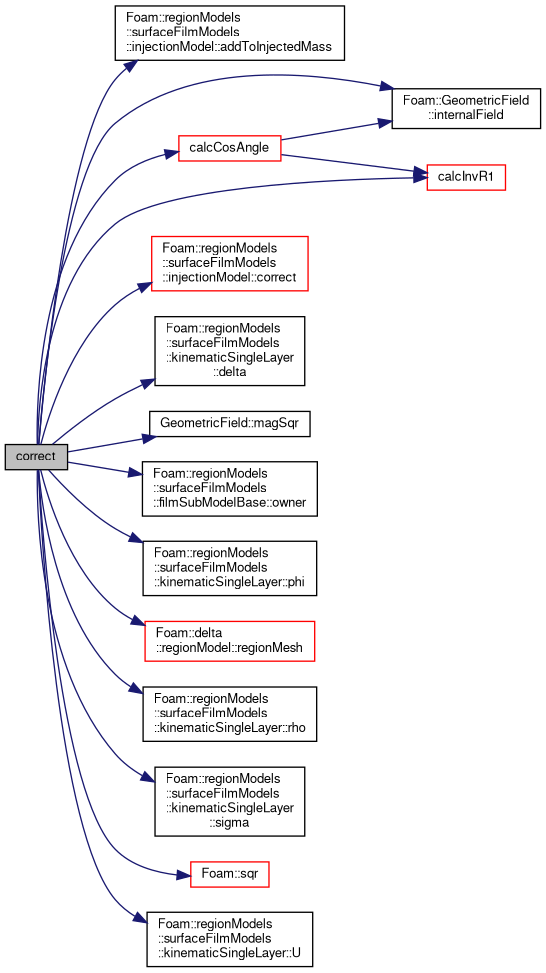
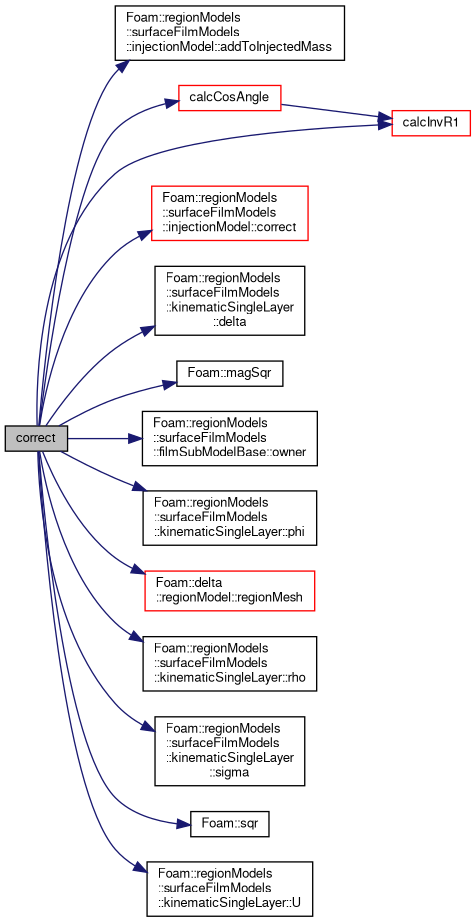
(466, 109) -> none
(230, 424) -> (230, 374)
(230, 875) -> (230, 824)
